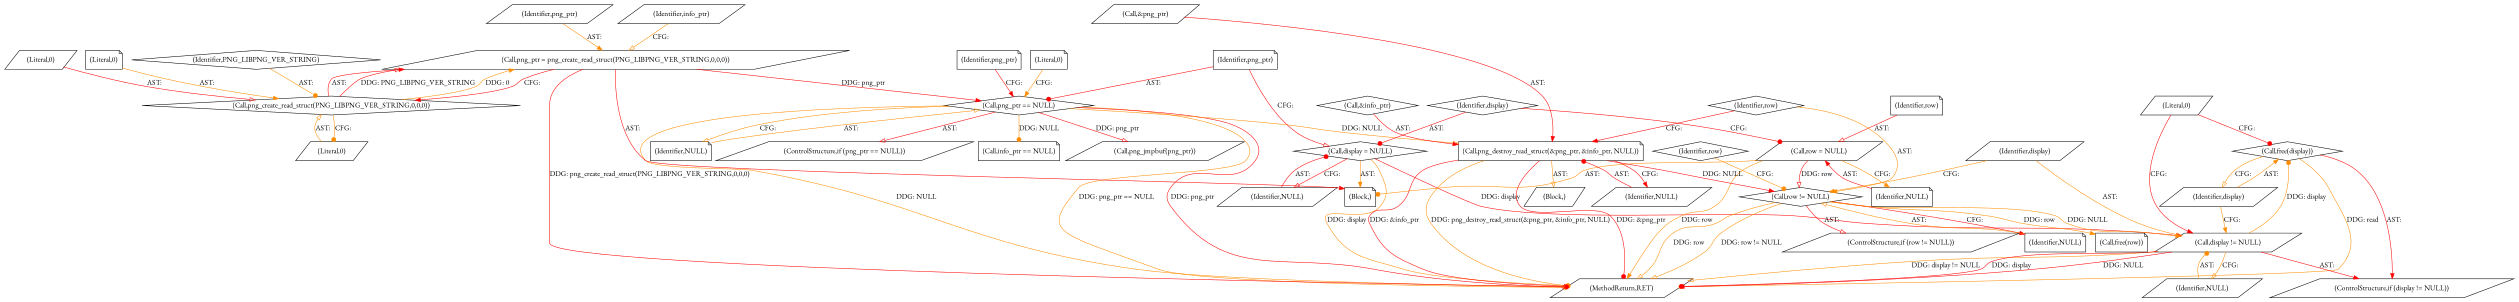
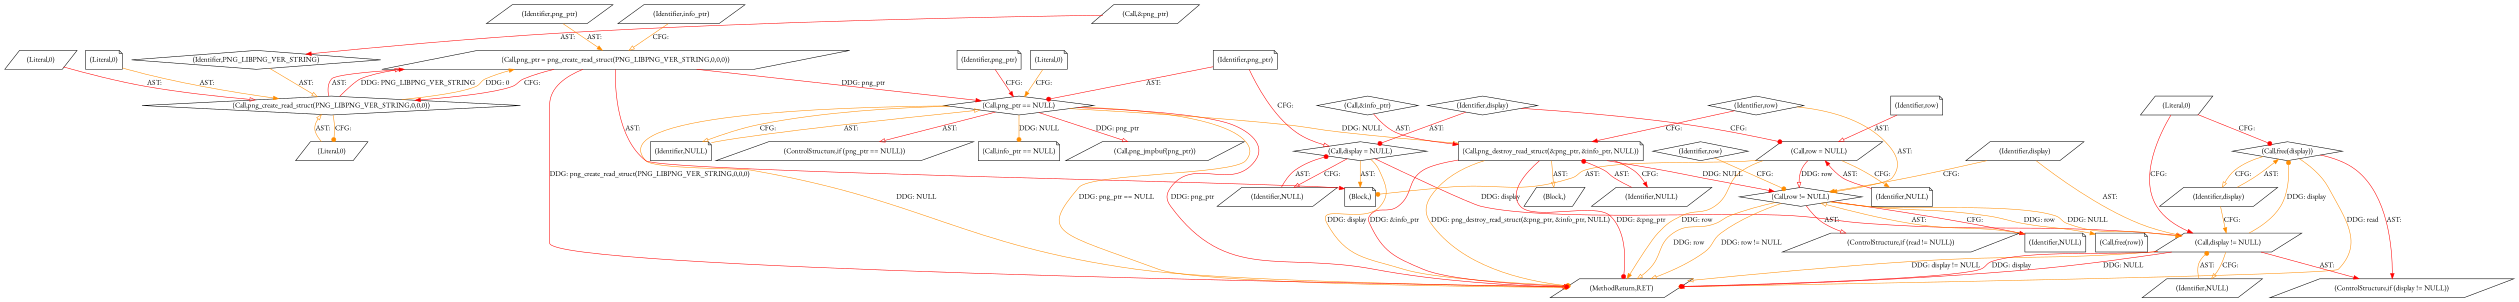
(1389, 42) -> (707, 26)
(291, 81) -> (291, 81)
(1901, 243) -> (1901, 243)
